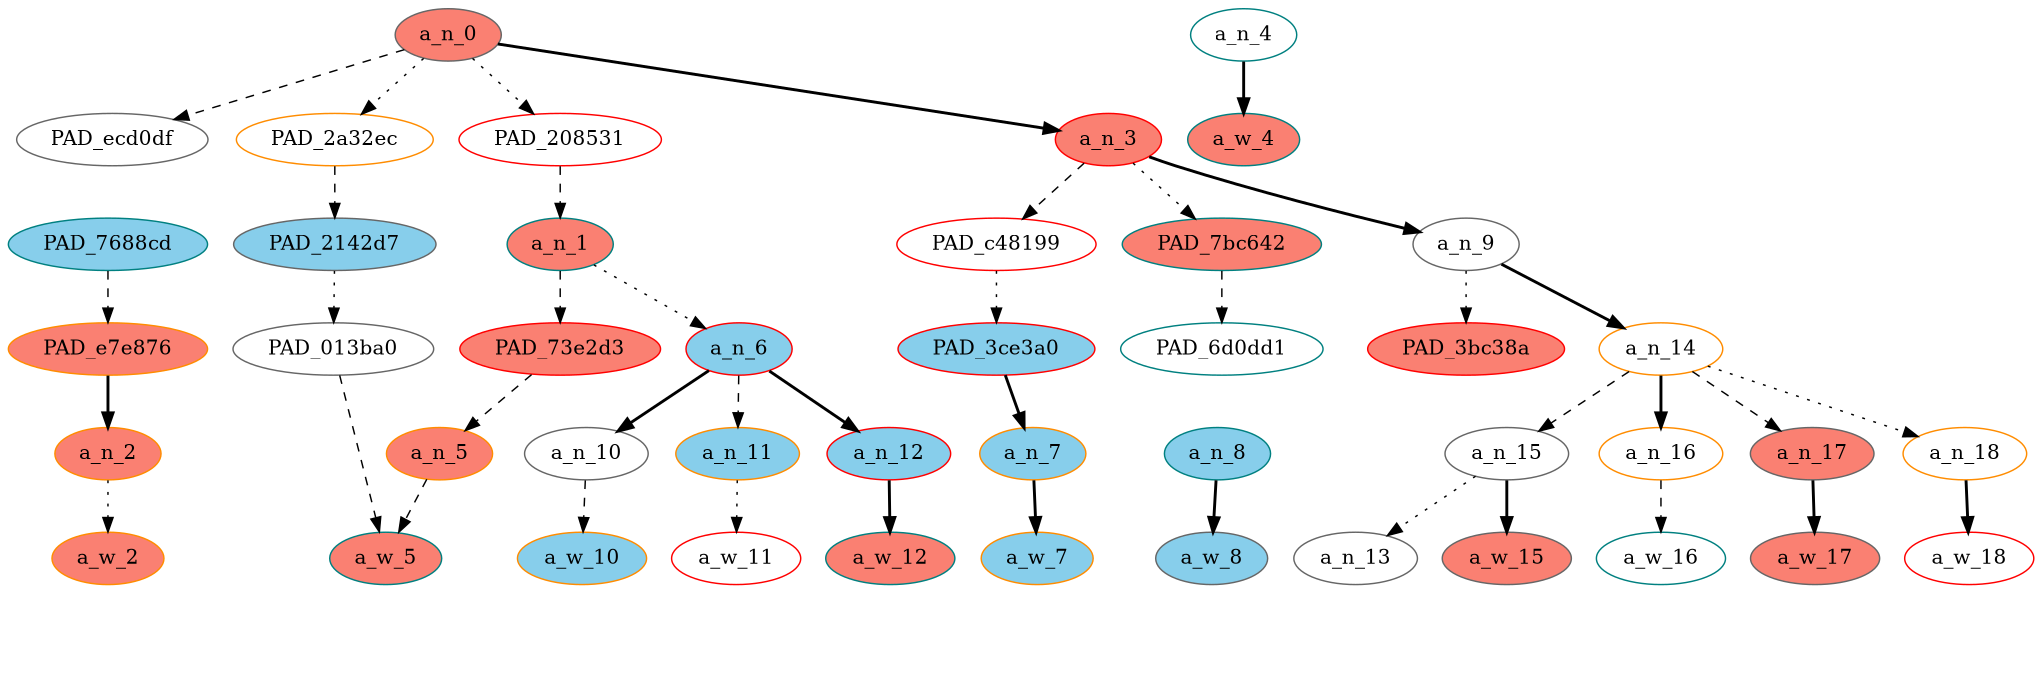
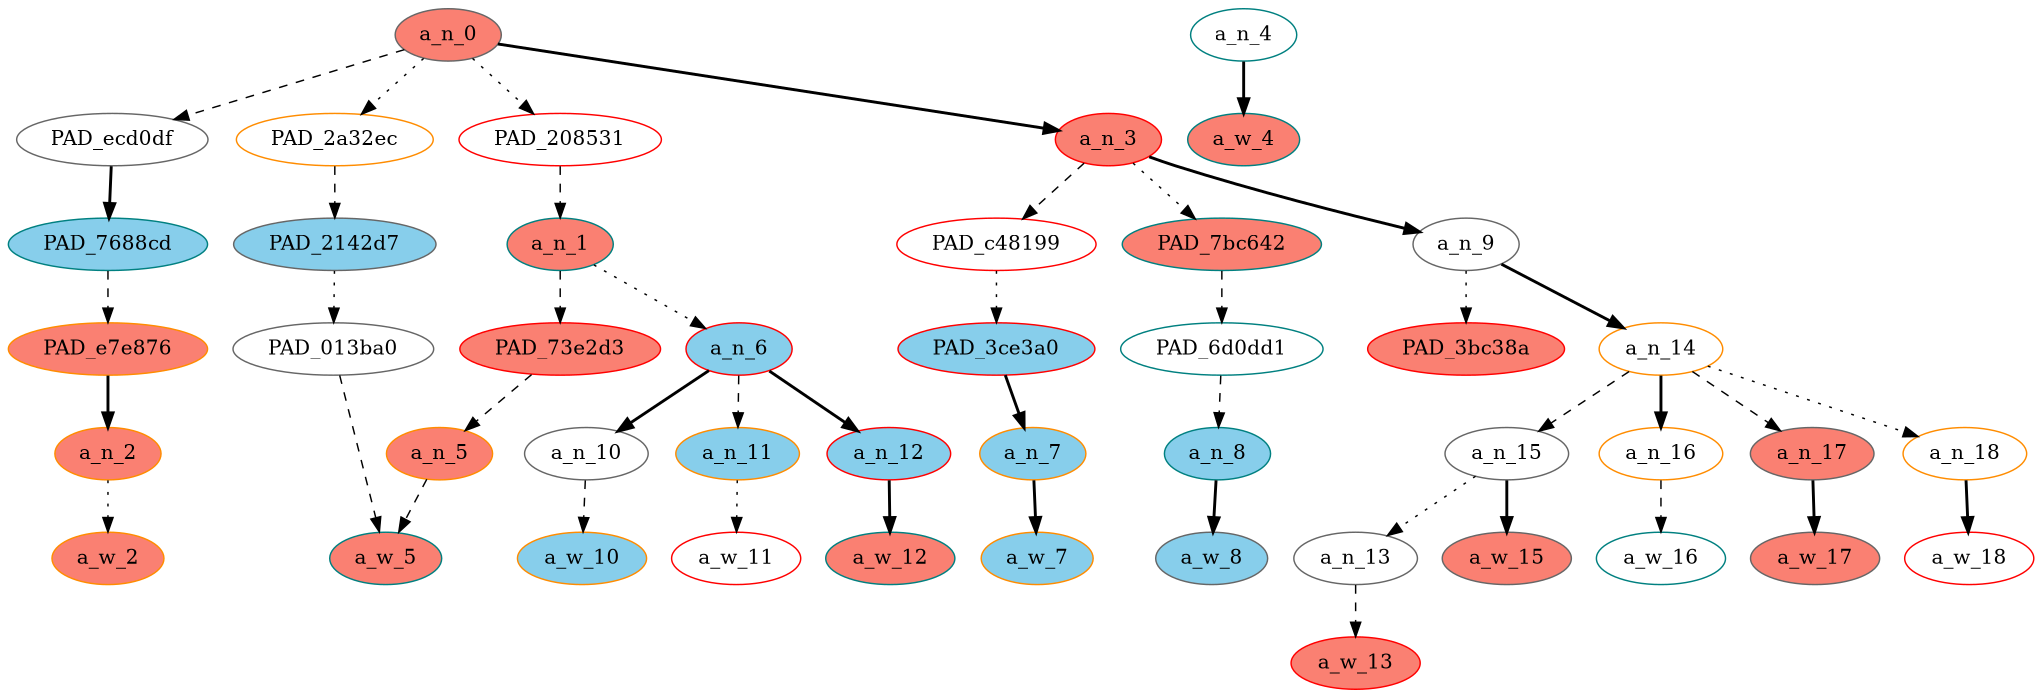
none -> (110, 185)
none -> (1220, 394)
none -> (1356, 663)
